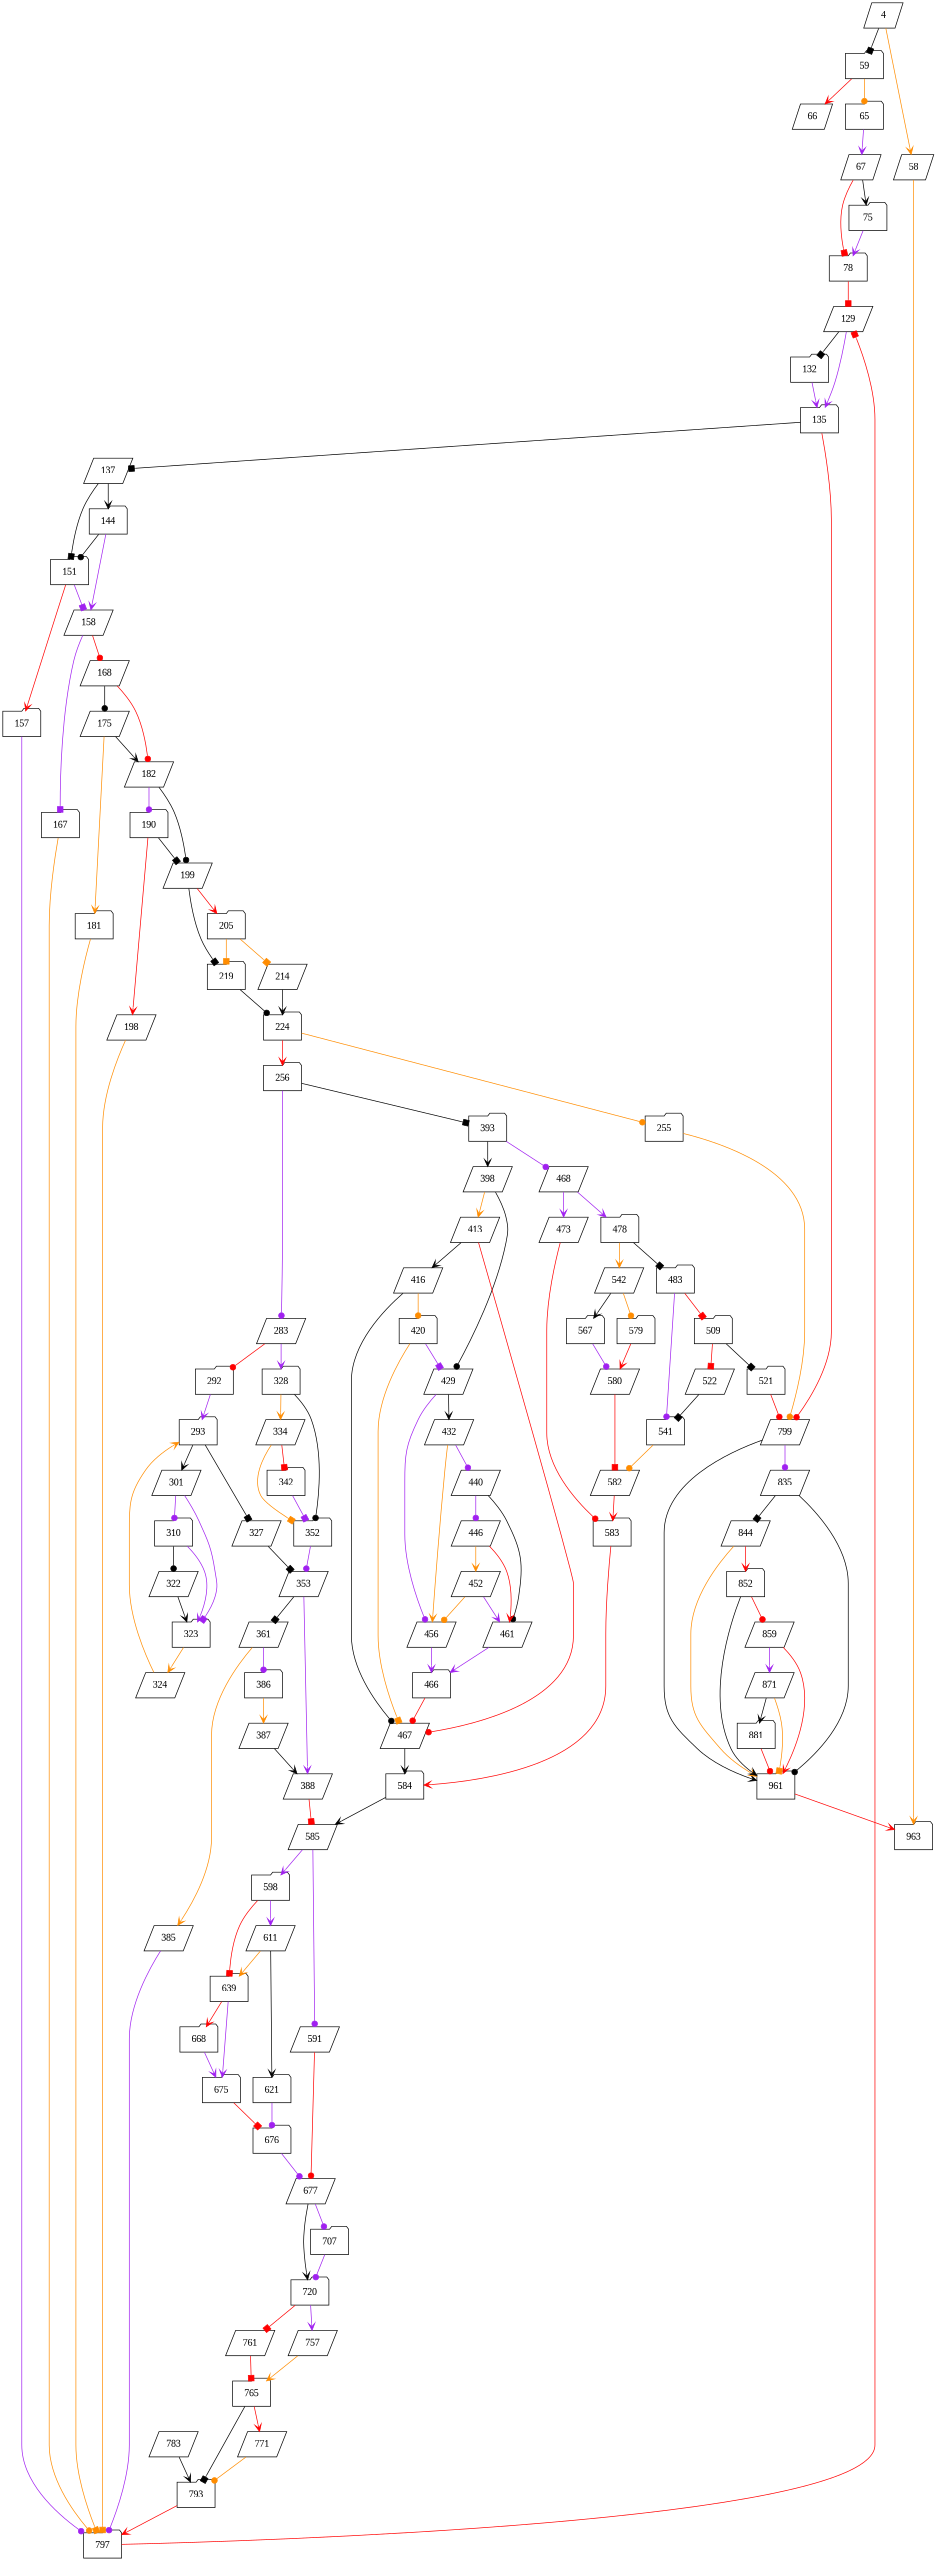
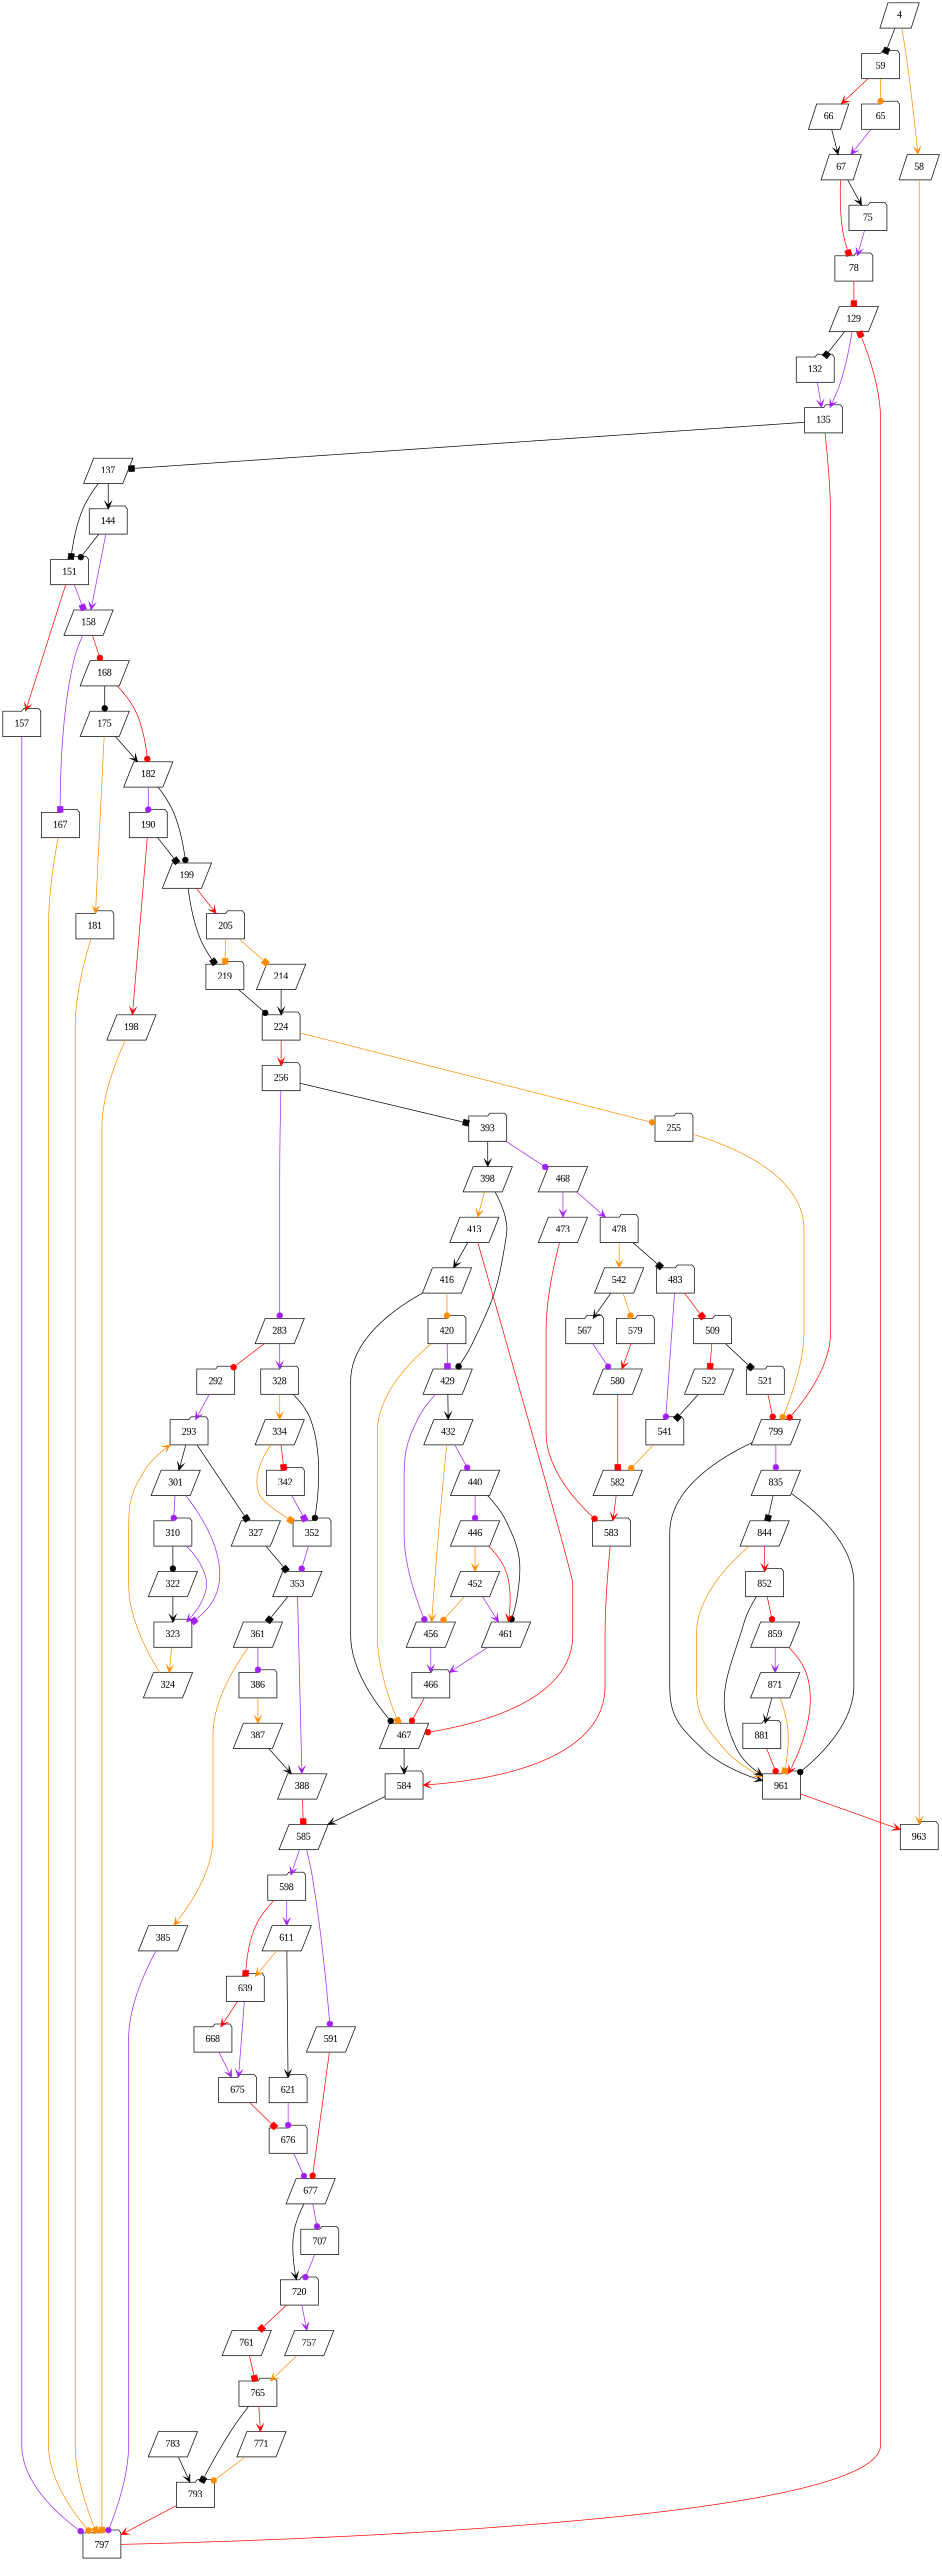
none -> (834, 139)
